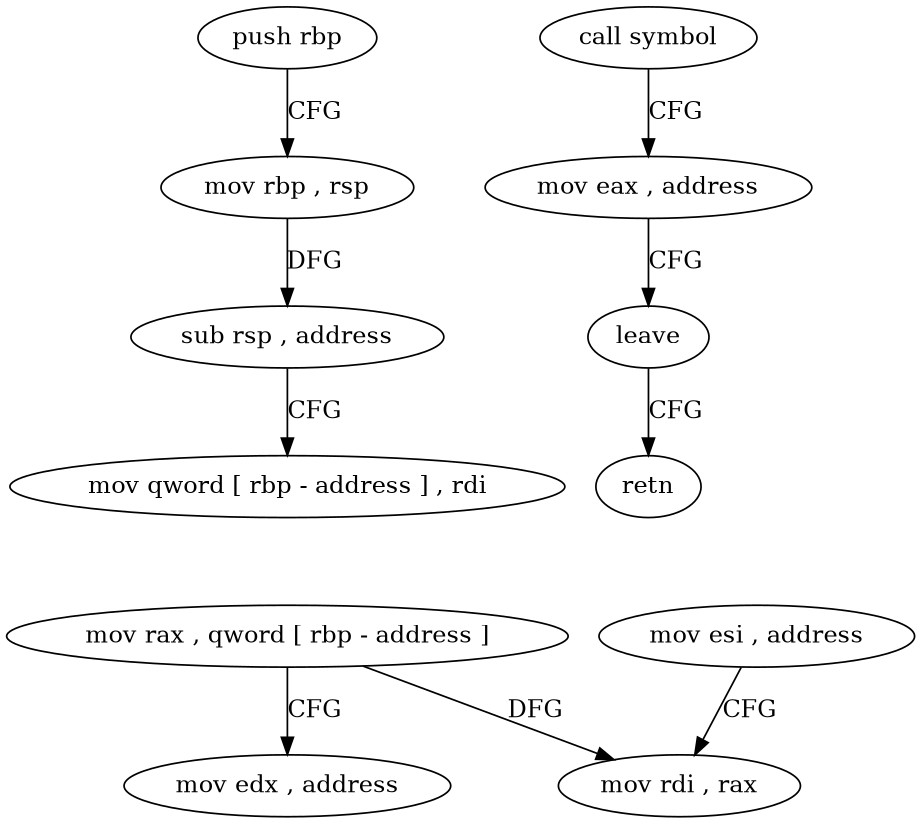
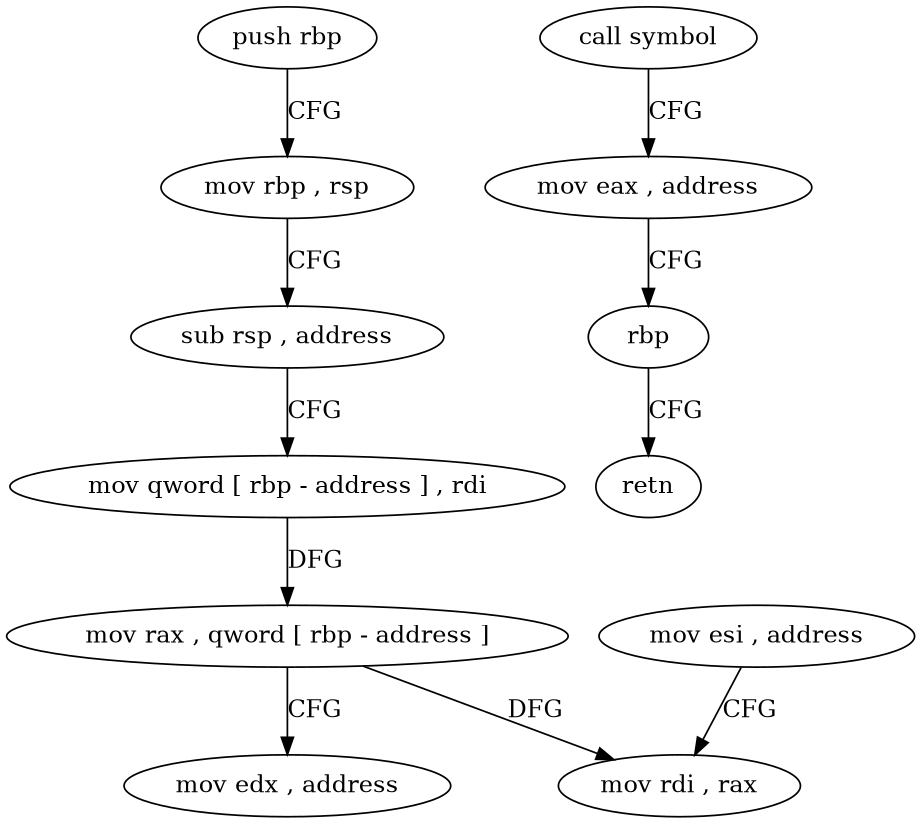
(315, 262) -> (315, 262)
(648, 337) -> (648, 337)
none -> (287, 553)
